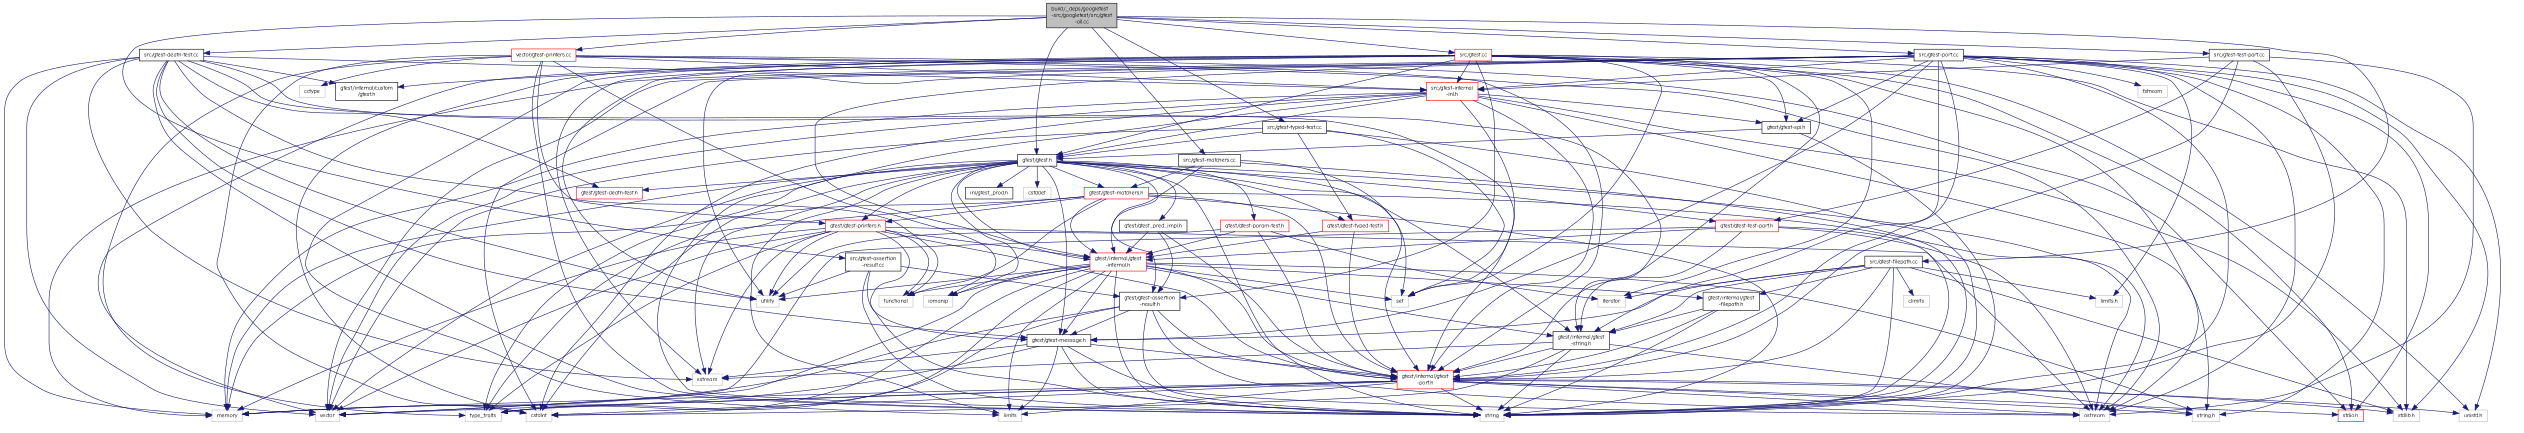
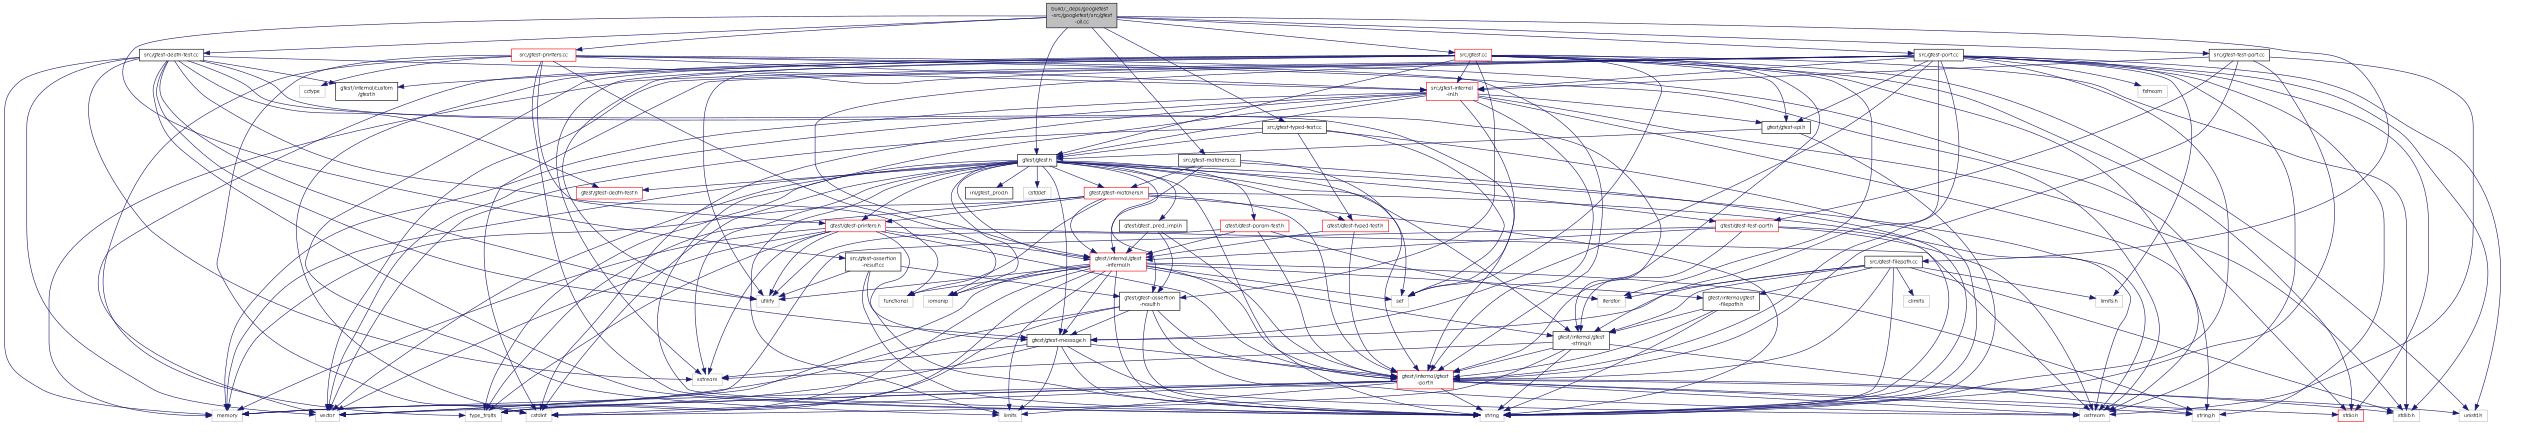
(544, 55) -> (544, 55)
(926, 253) -> none
